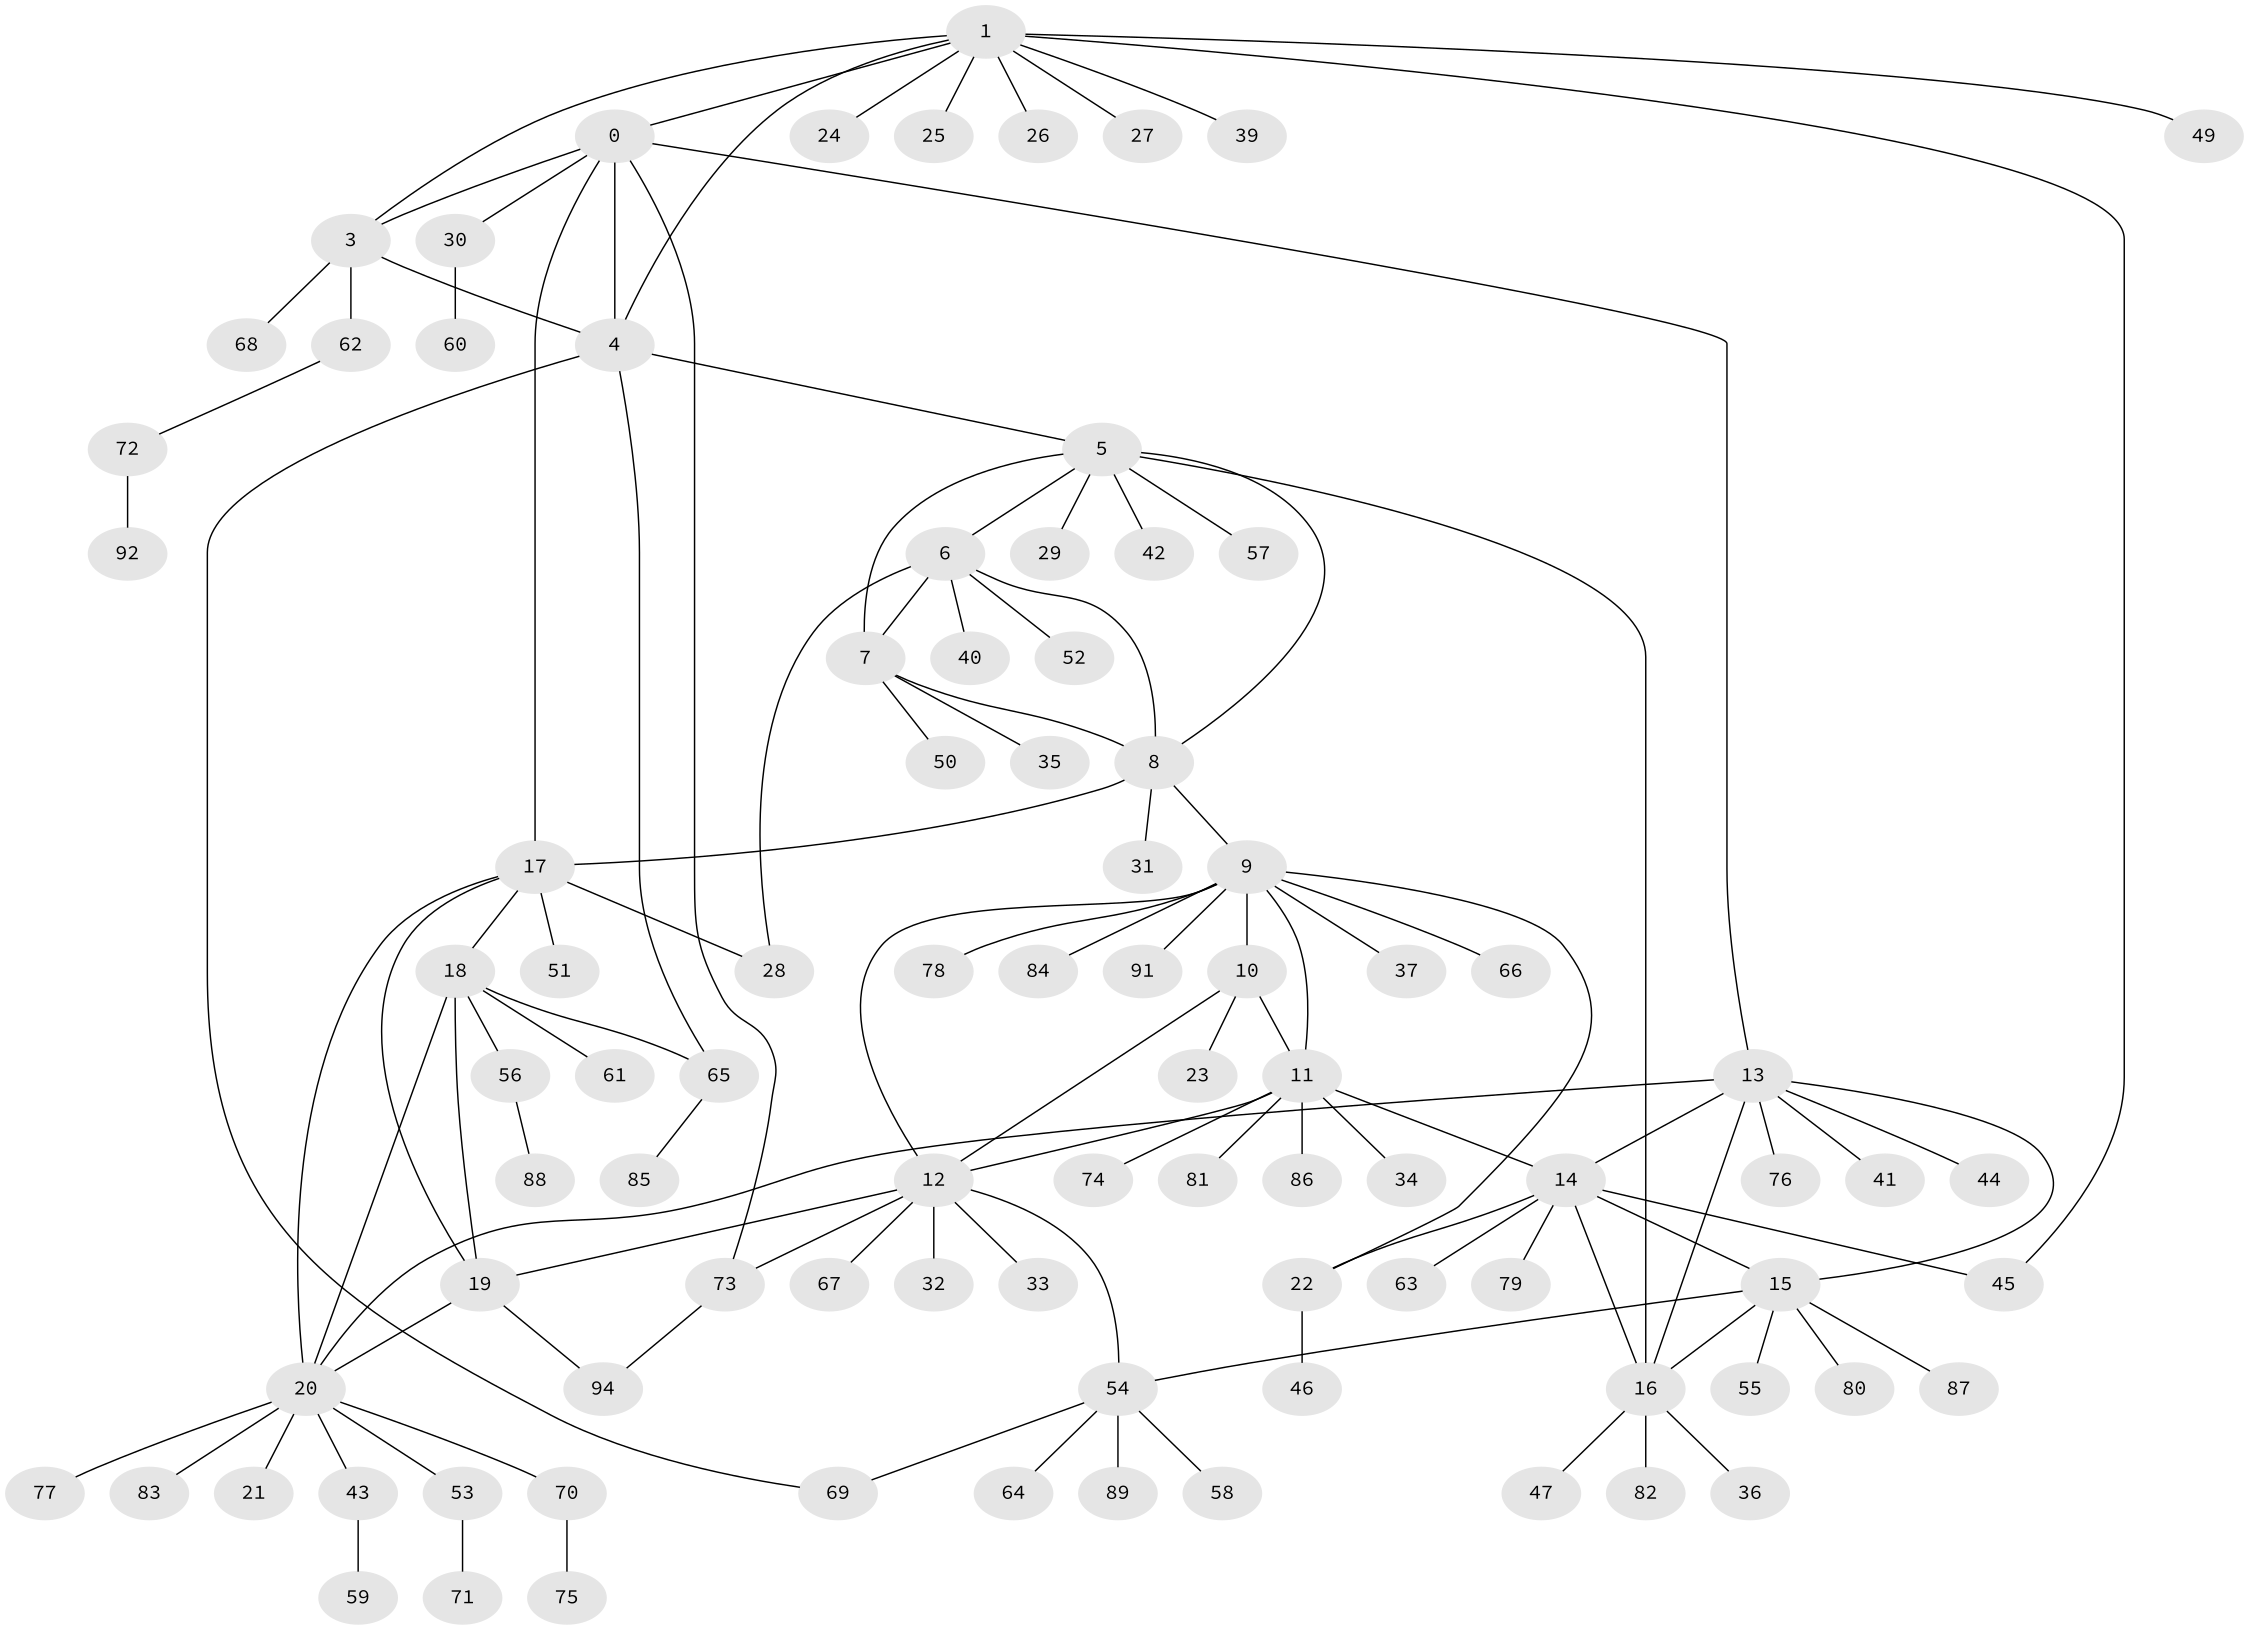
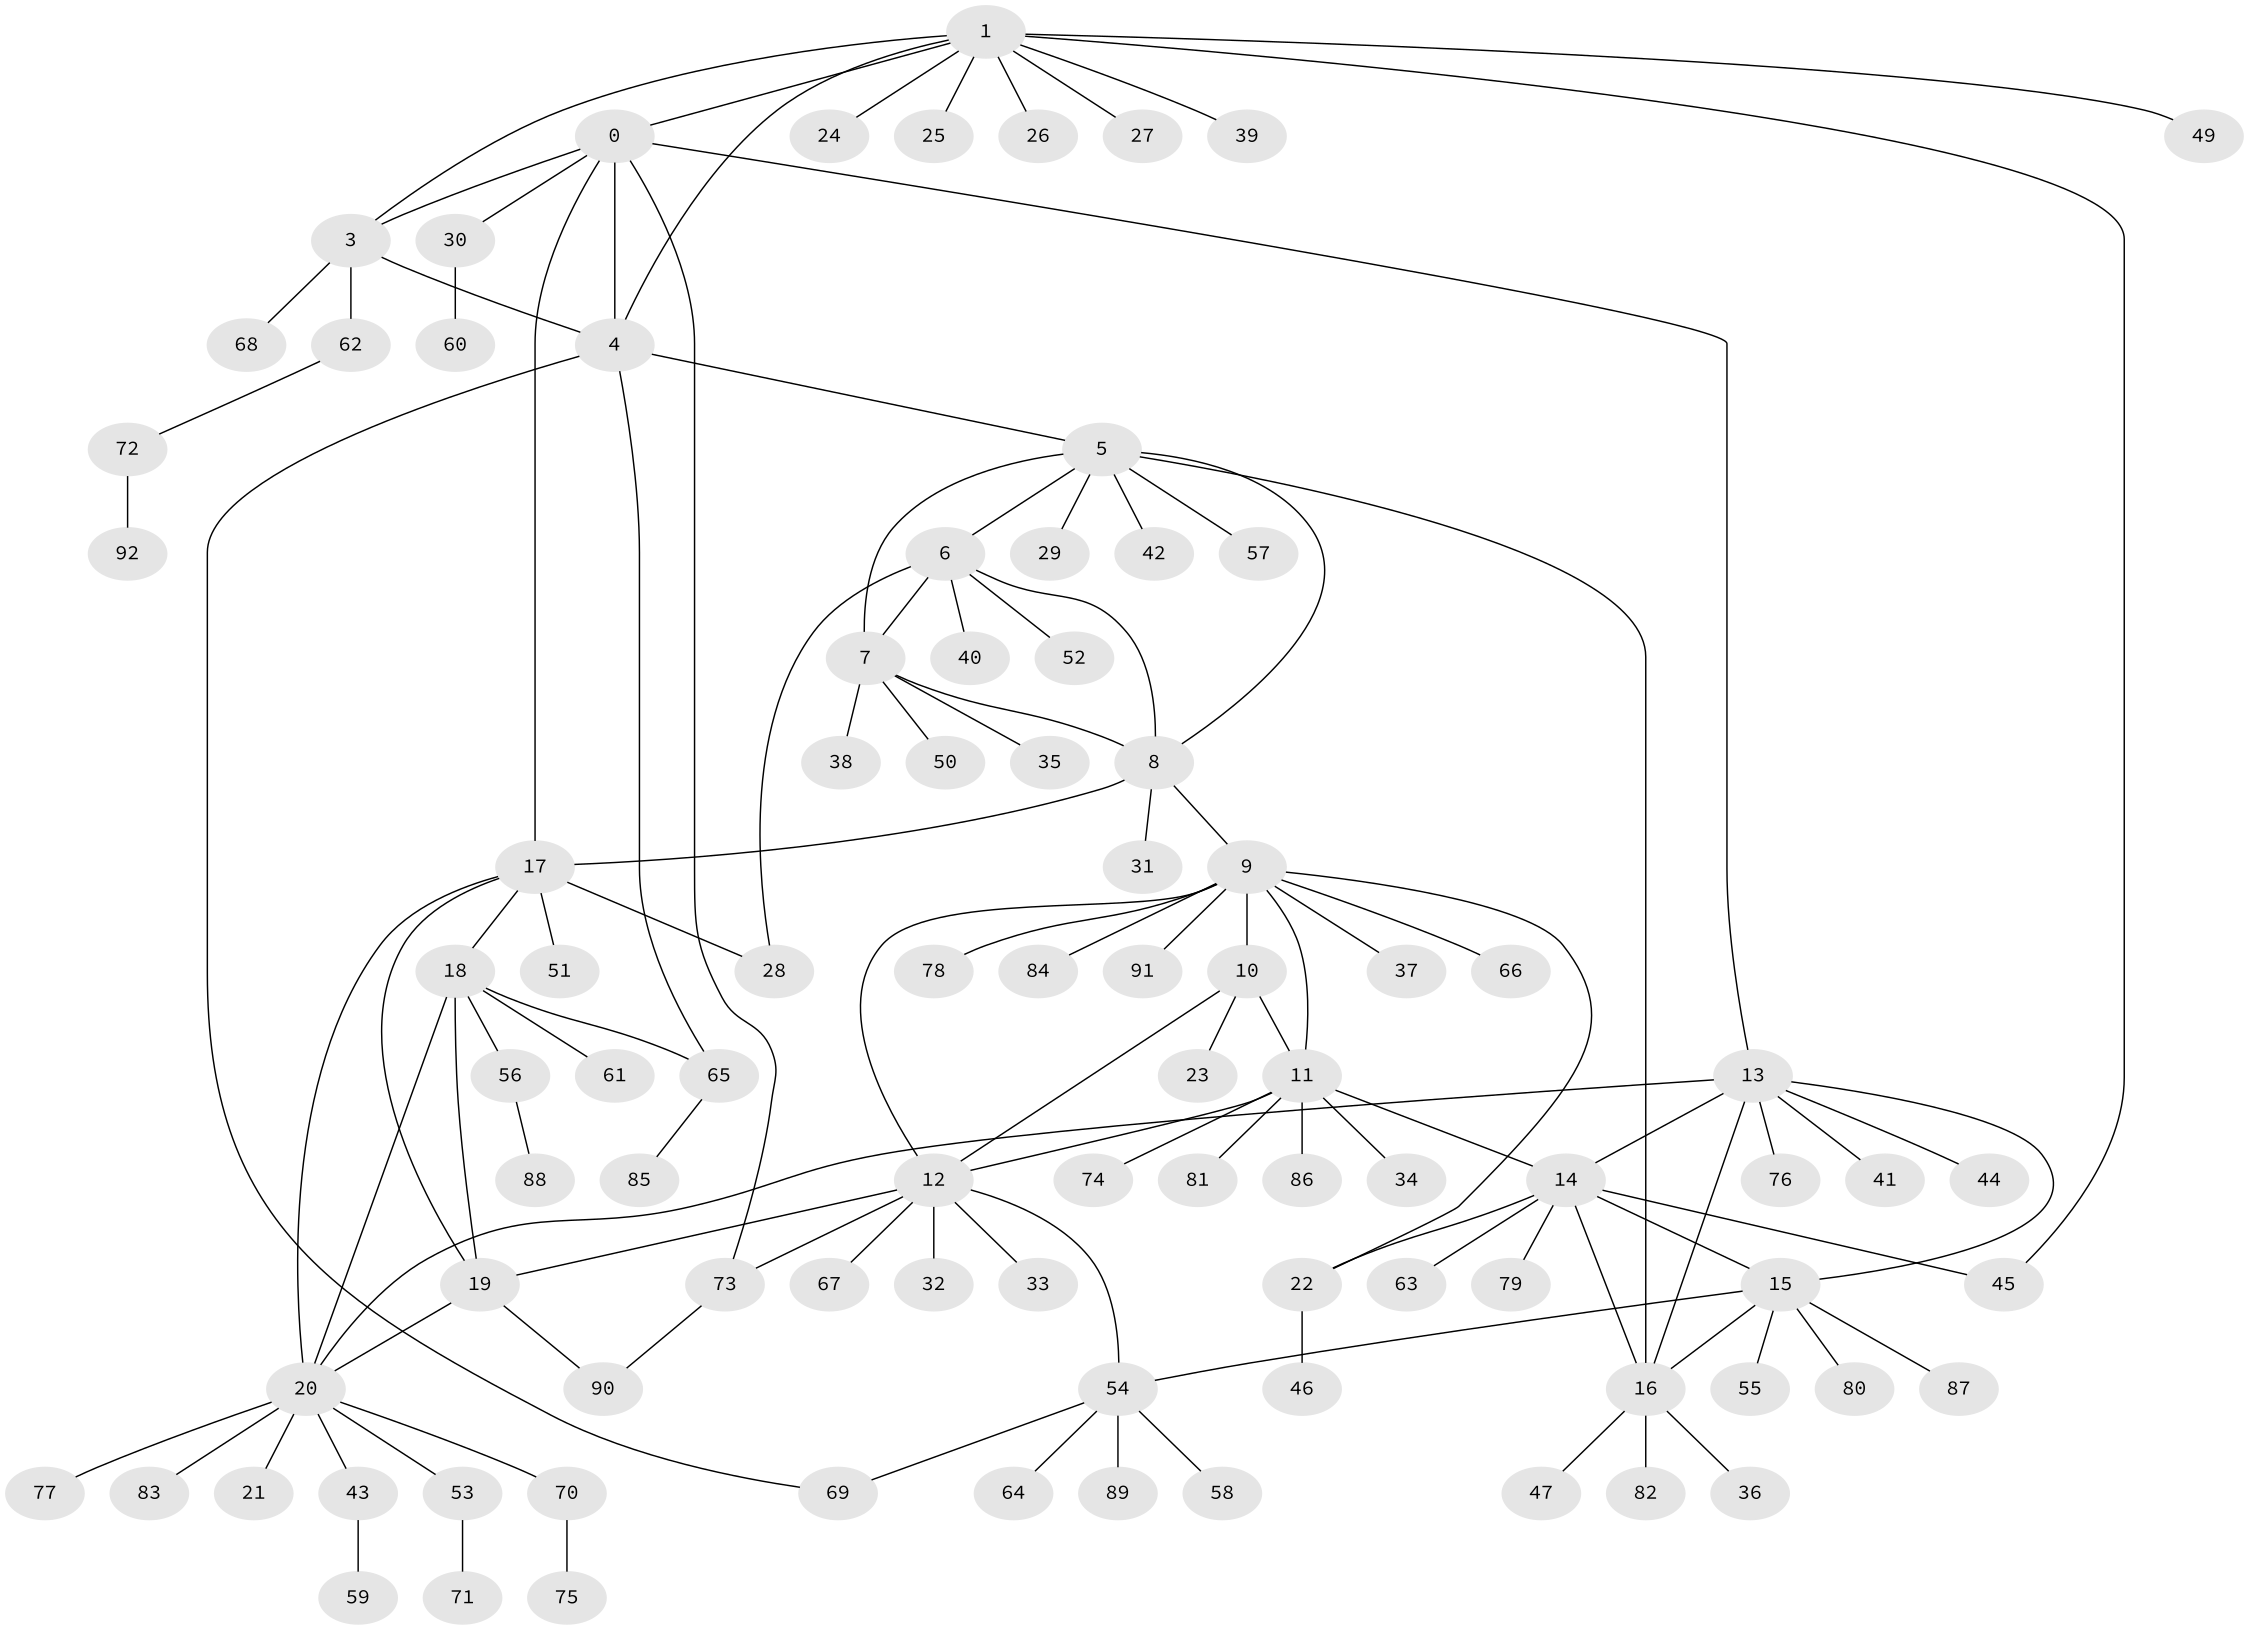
none -> (841, 763)
(603, 1389) -> (603, 1389)
